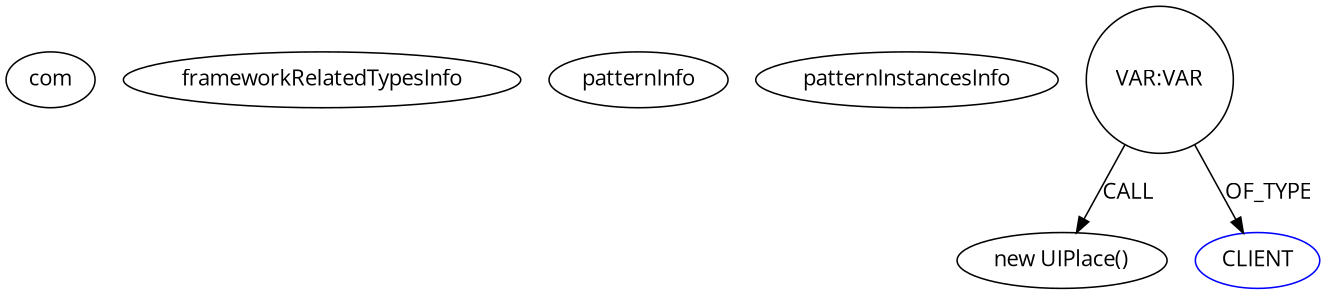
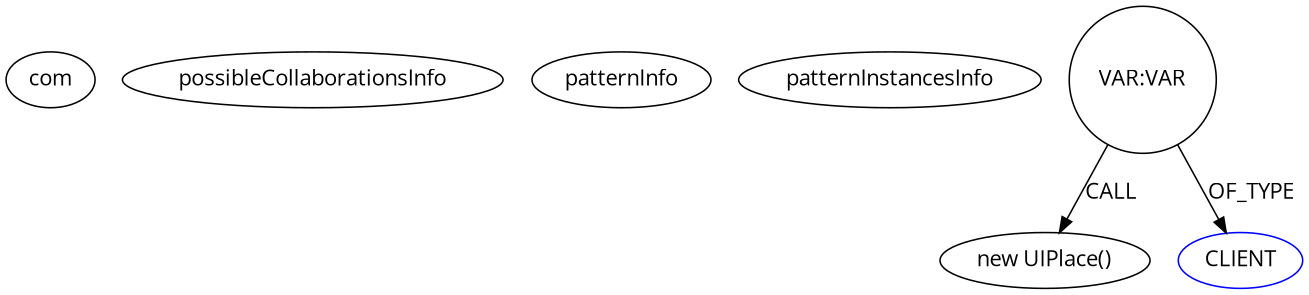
none -> (313, 80)
(322, 80) -> none
